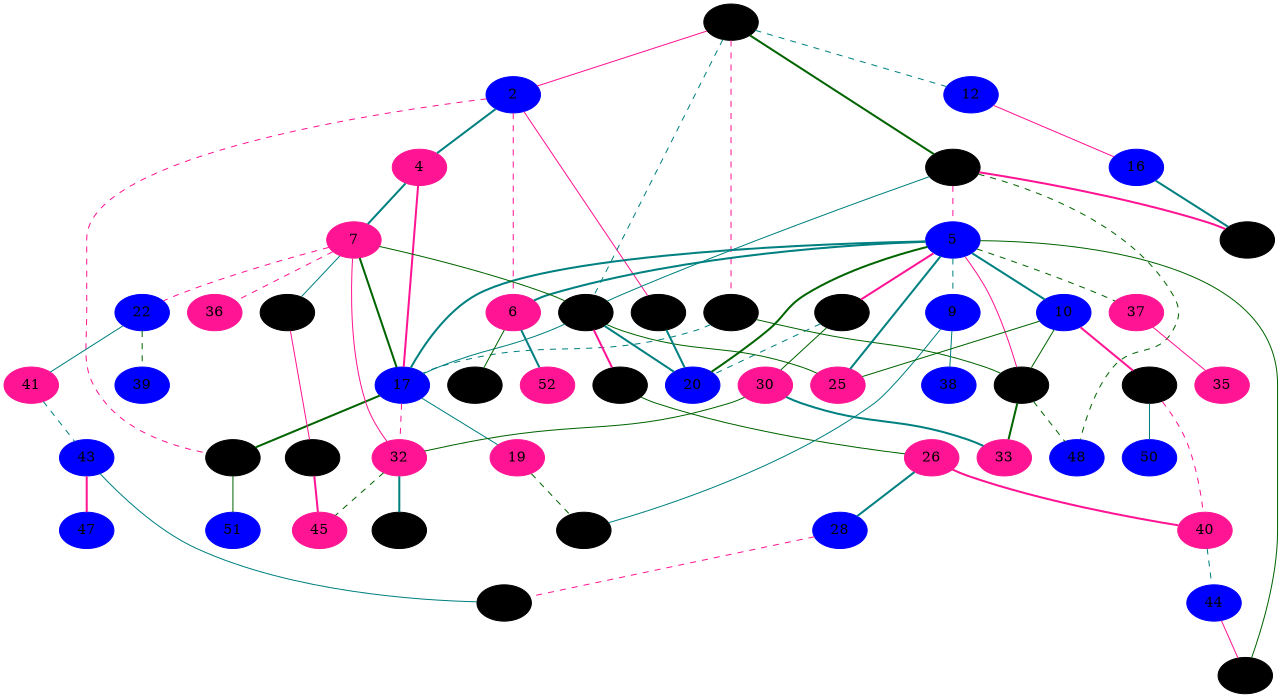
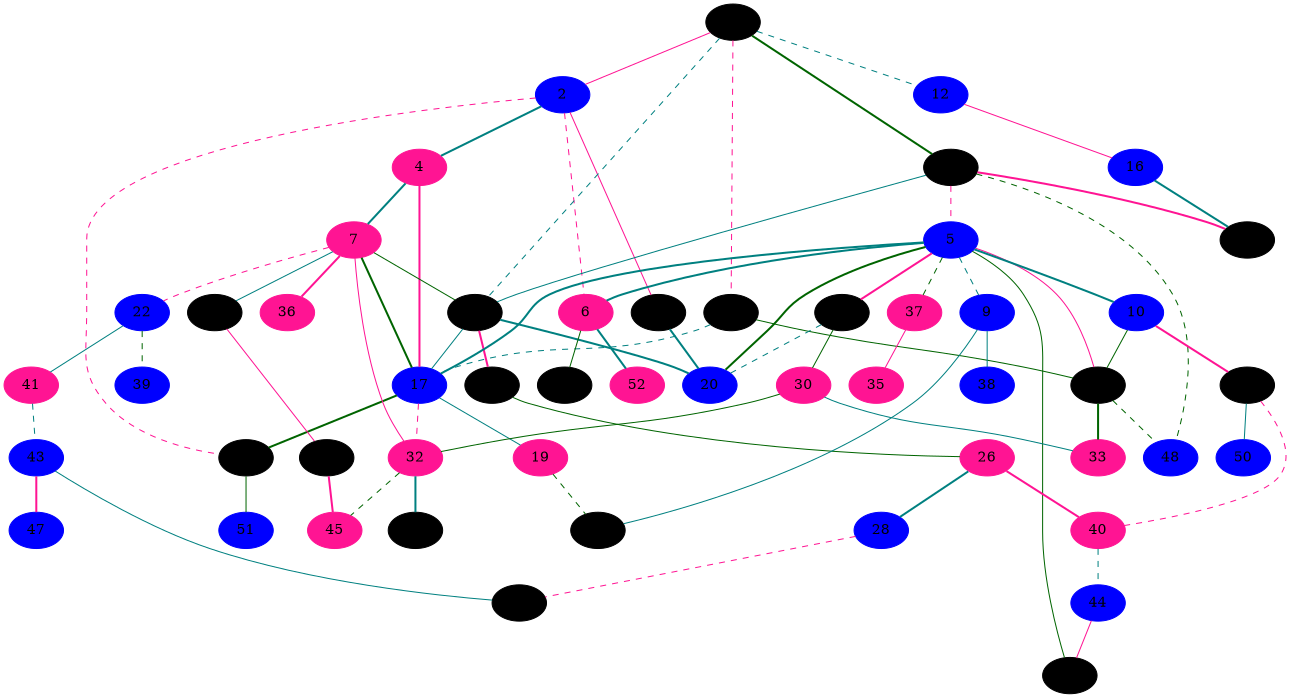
(284, 276) -> (321, 276)
(838, 385) -> none
(885, 421) -> (948, 427)
